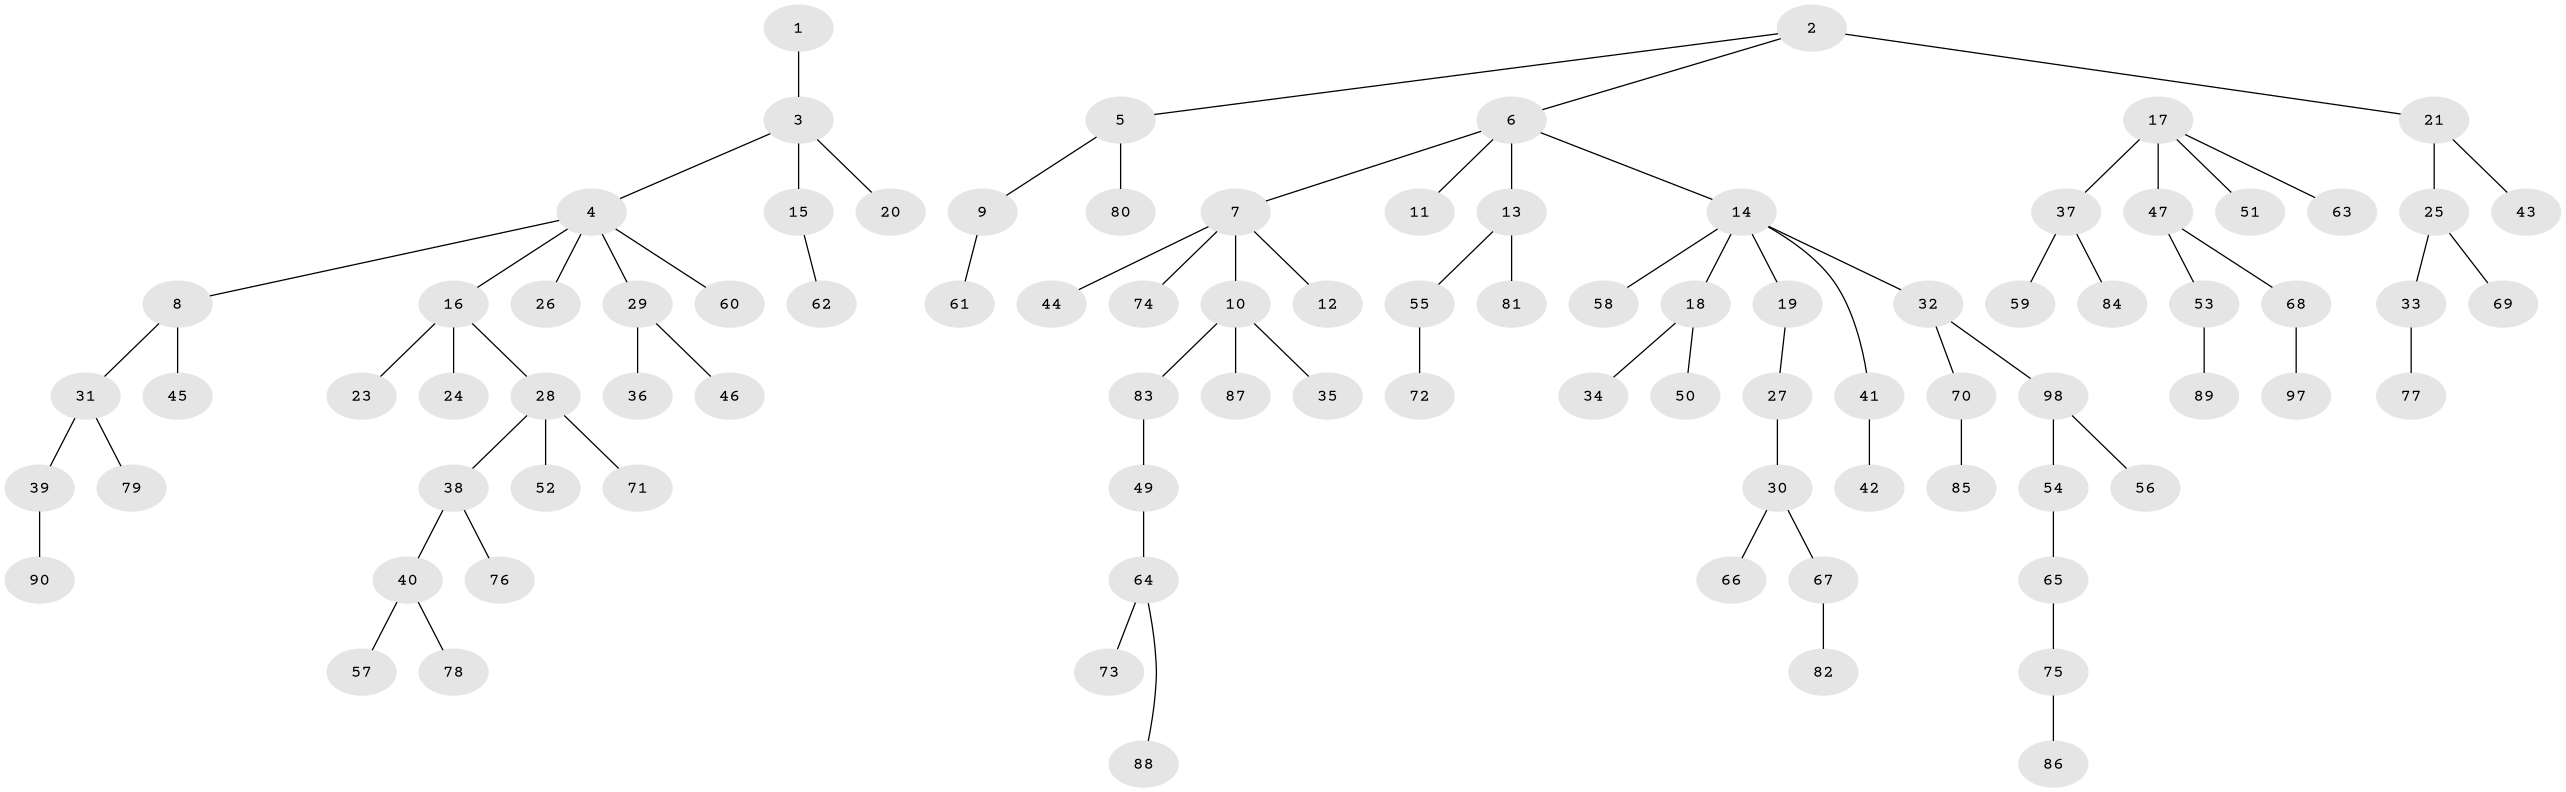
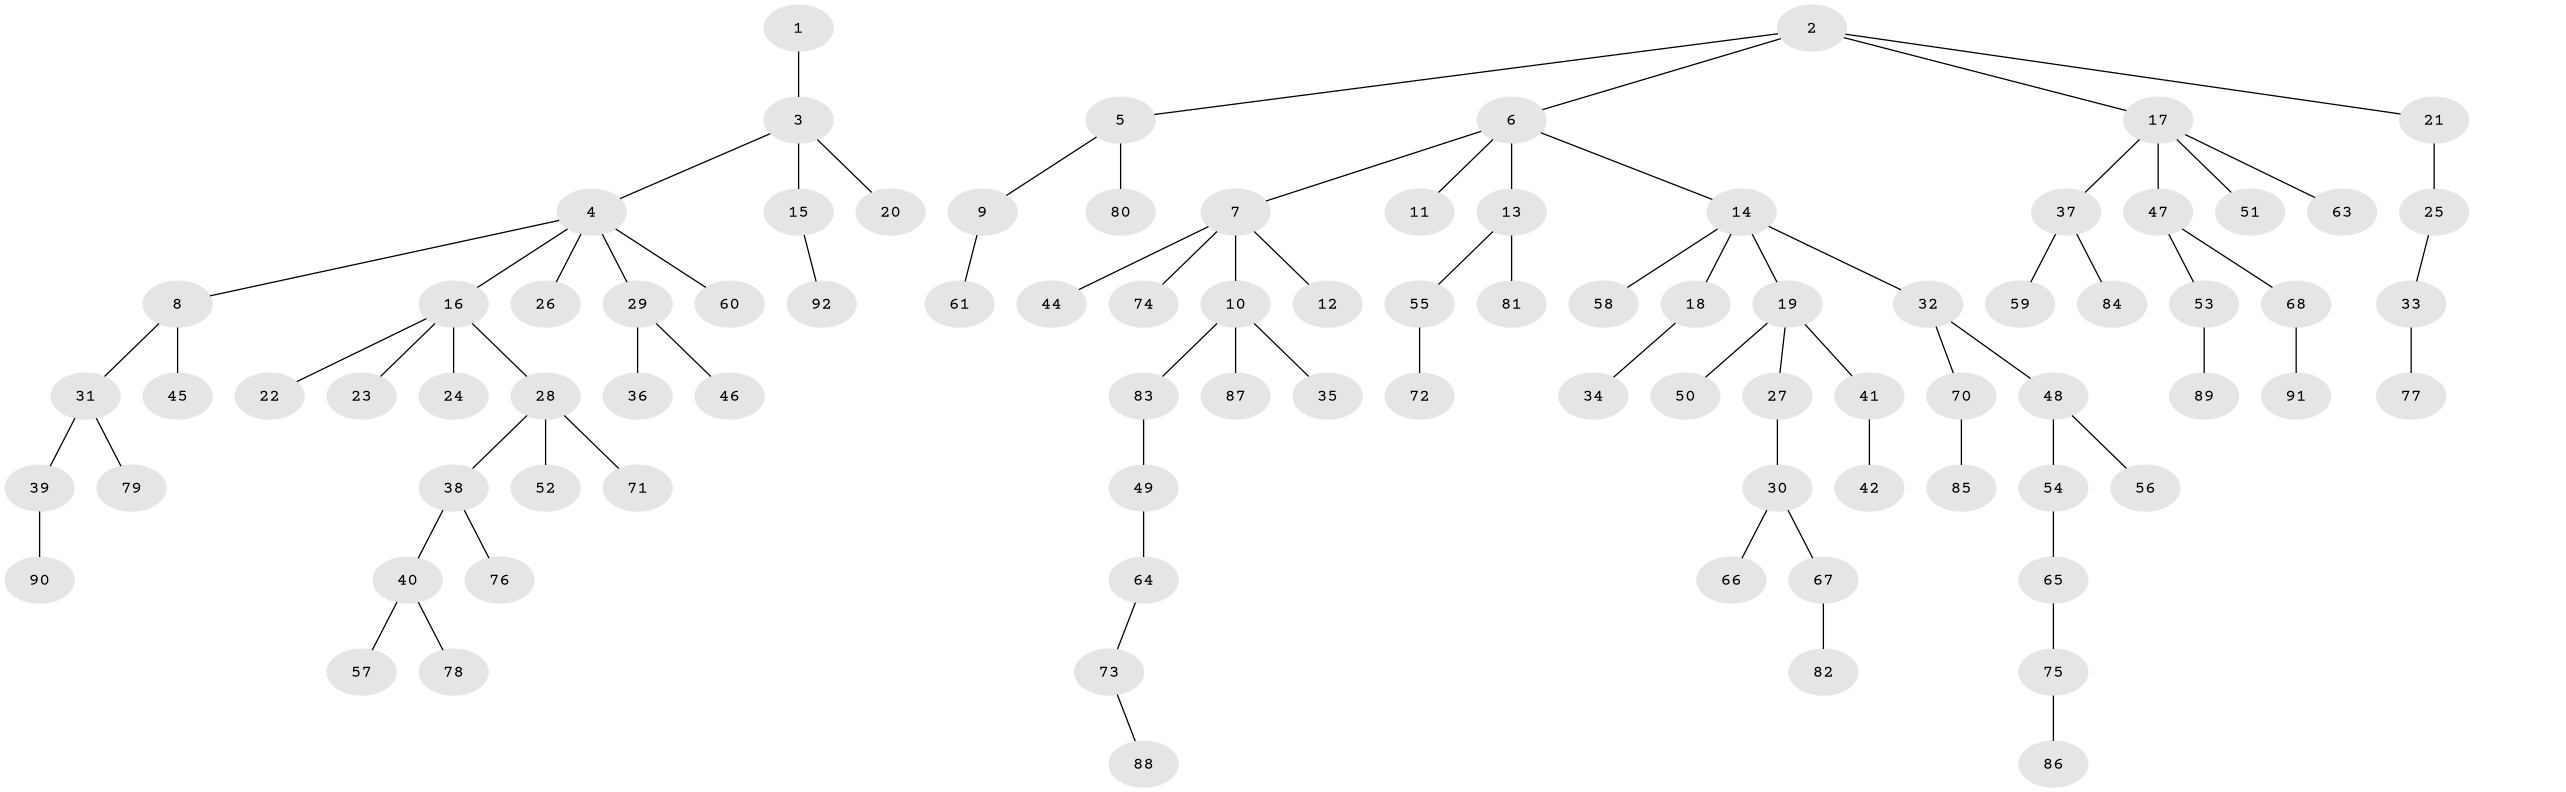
none -> (1985, 74)
(2526, 212) -> none
(1837, 286) -> (1829, 350)
(822, 304) -> (822, 304)
(2503, 304) -> none
(1691, 350) -> (1737, 350)
none -> (270, 396)
(2053, 396) -> (2053, 396)
(2296, 396) -> (2296, 396)
(1156, 672) -> (1126, 718)
